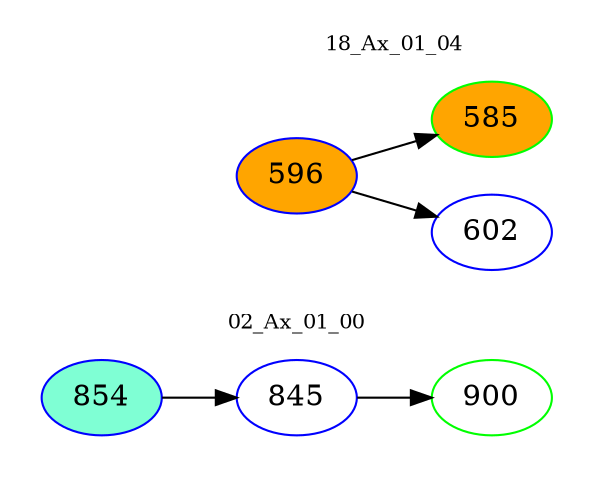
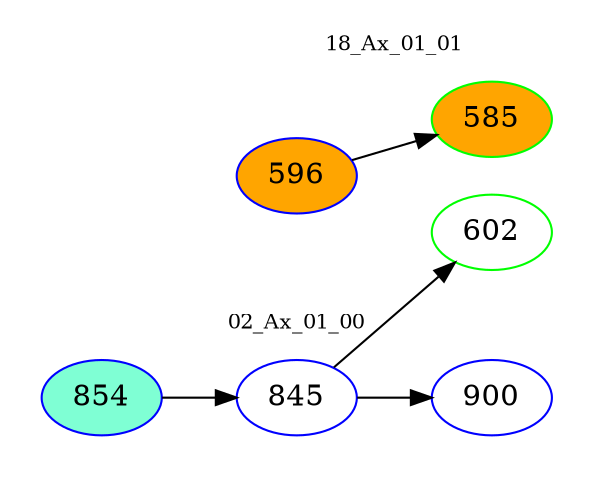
(394, 45) -> (394, 45)
(384, 201) -> (386, 322)
(492, 232) -> (492, 232)
(492, 398) -> (492, 398)
